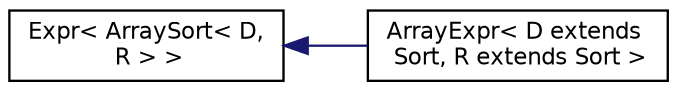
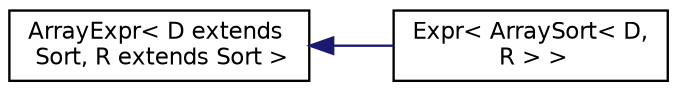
(338, 46) -> (363, 46)
